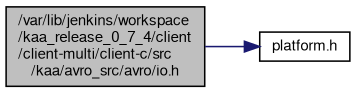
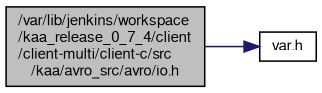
(305, 47) -> (288, 47)
